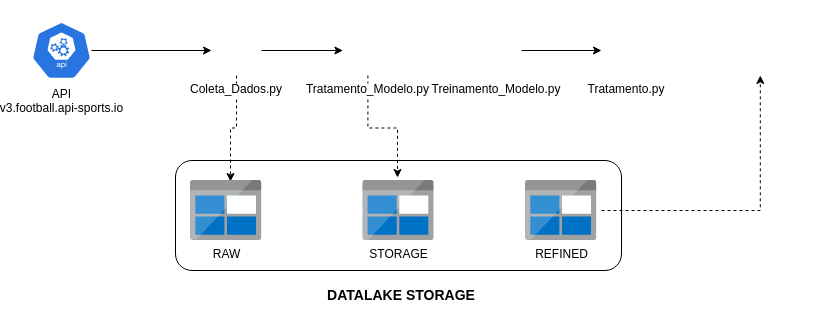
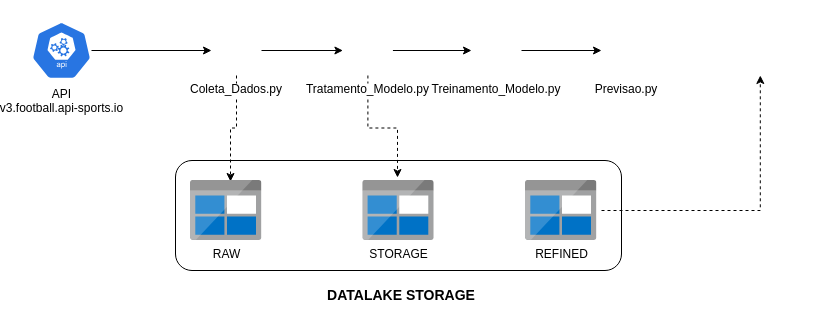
none -> (429, 51)
(626, 89) -> (626, 89)
